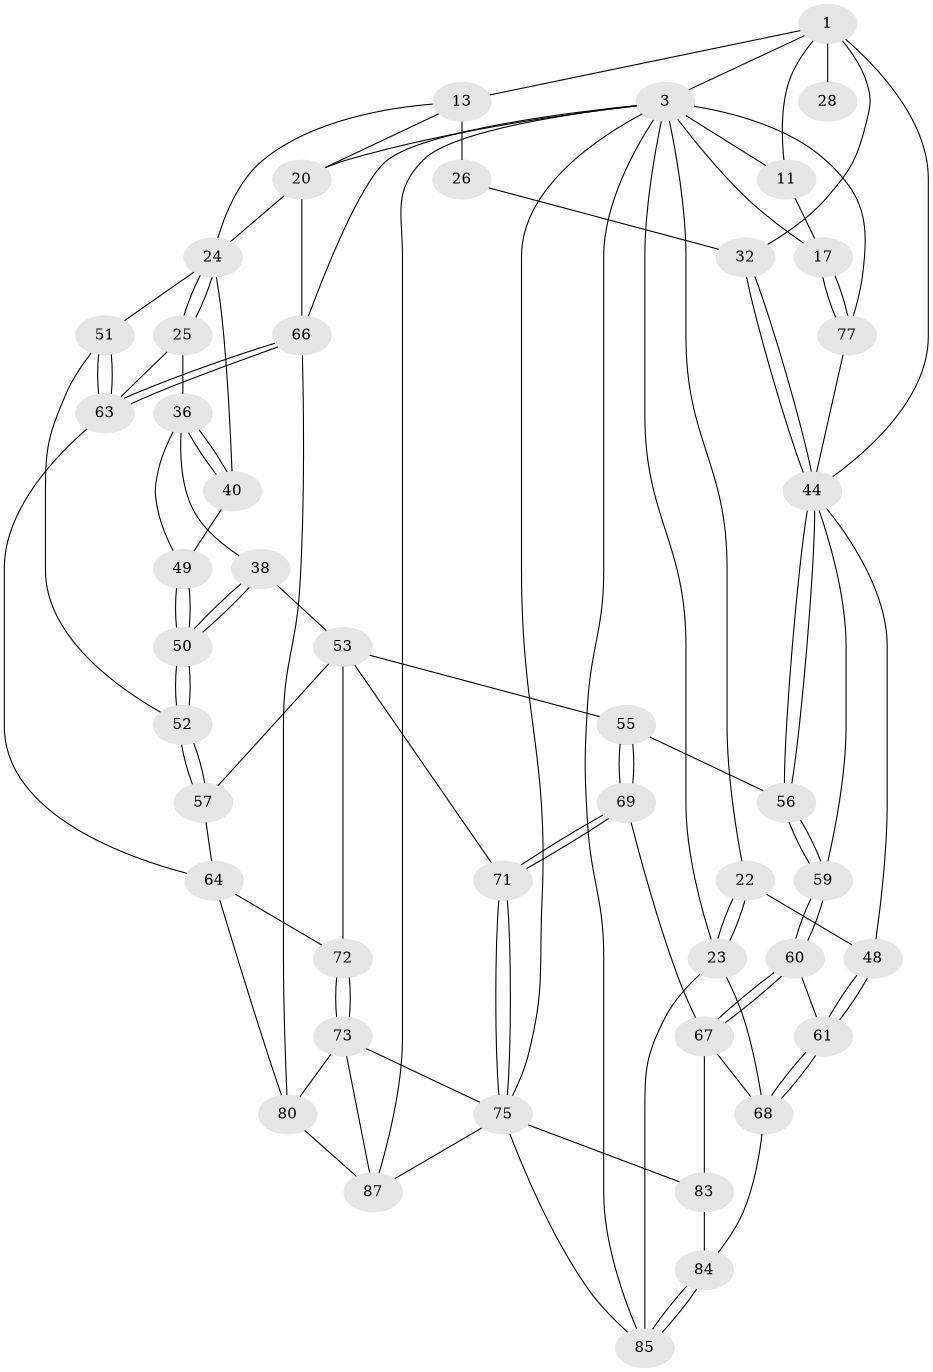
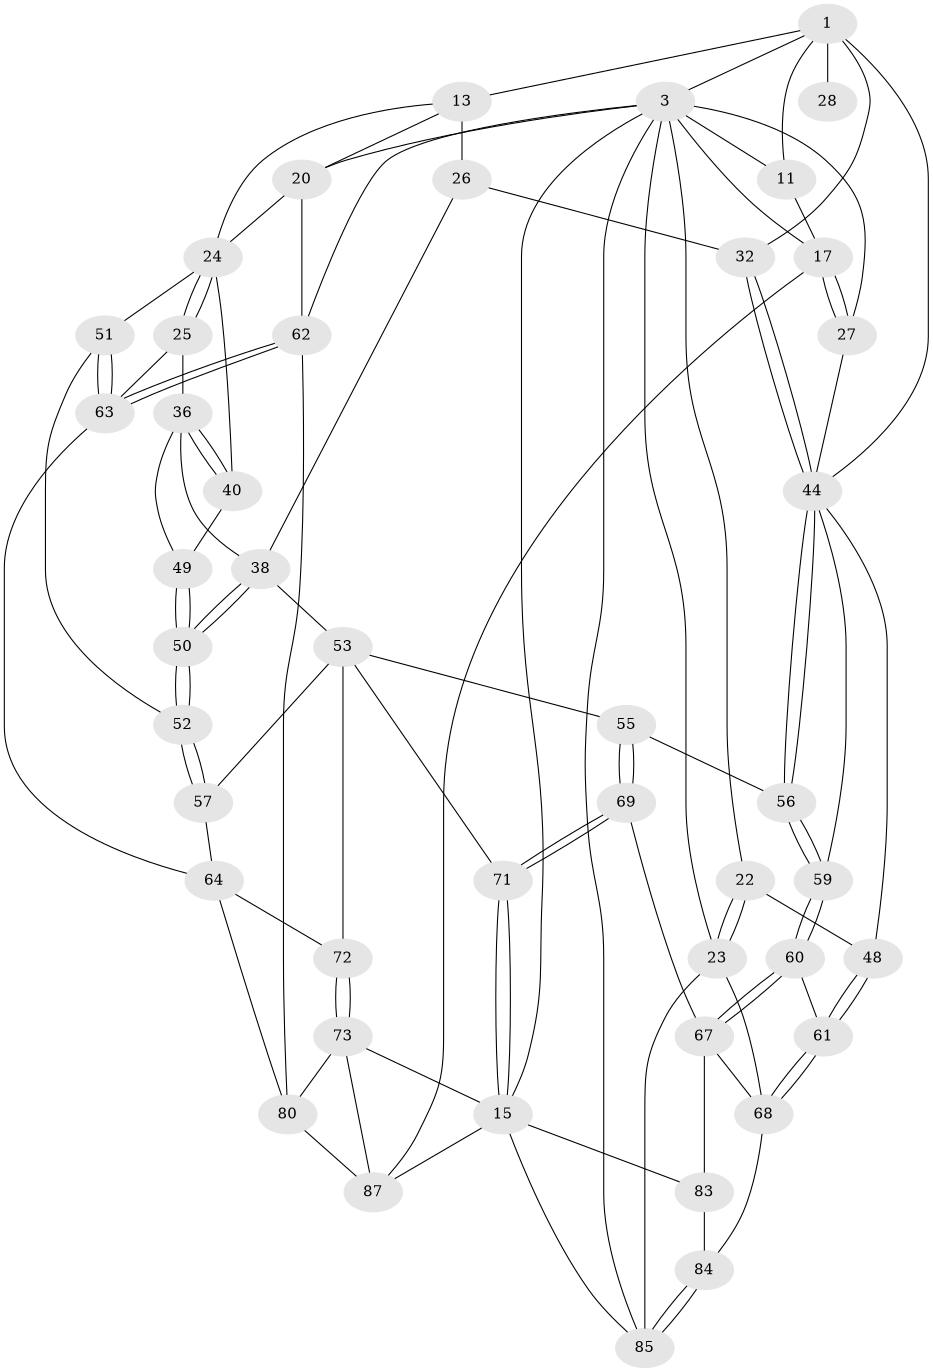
(302, 335) -> (302, 335)
(847, 335) -> (847, 335)
none -> (361, 374)
(402, 553) -> (471, 668)
(503, 1114) -> (503, 1114)
